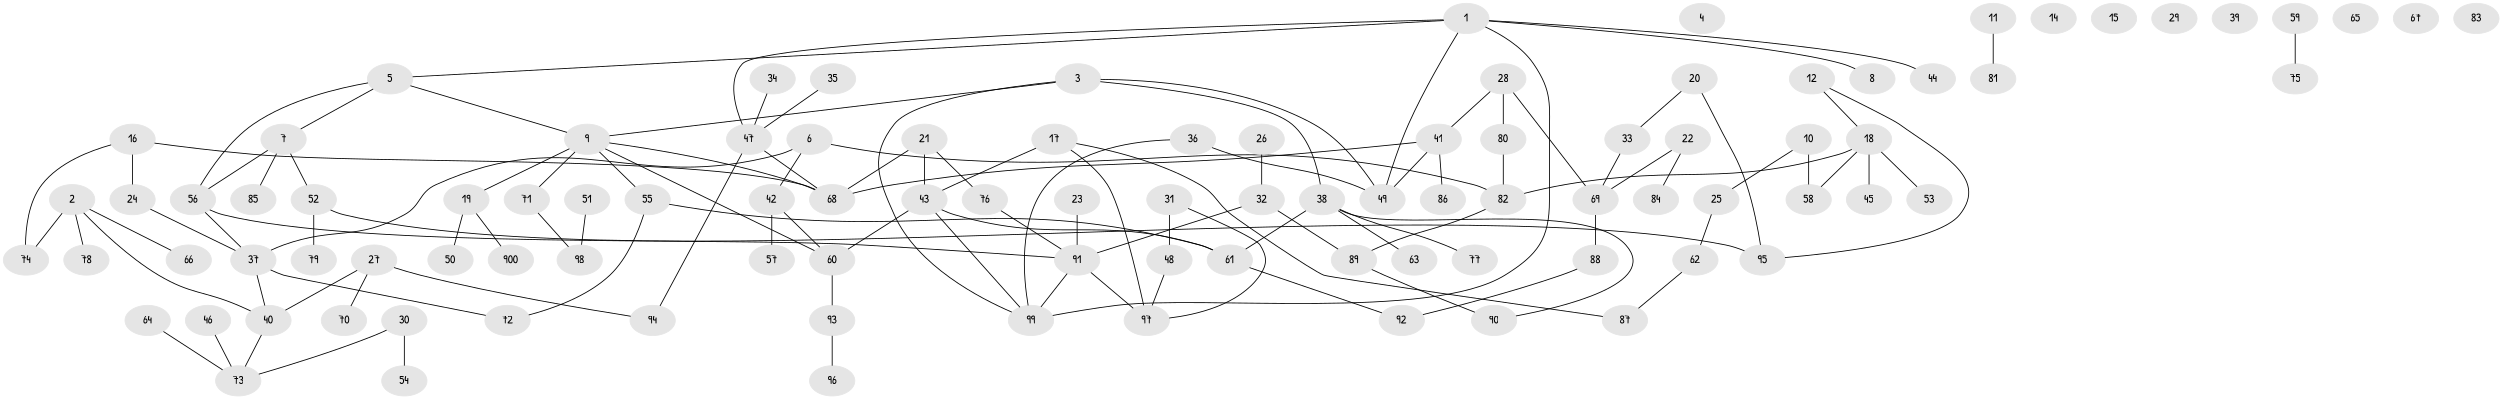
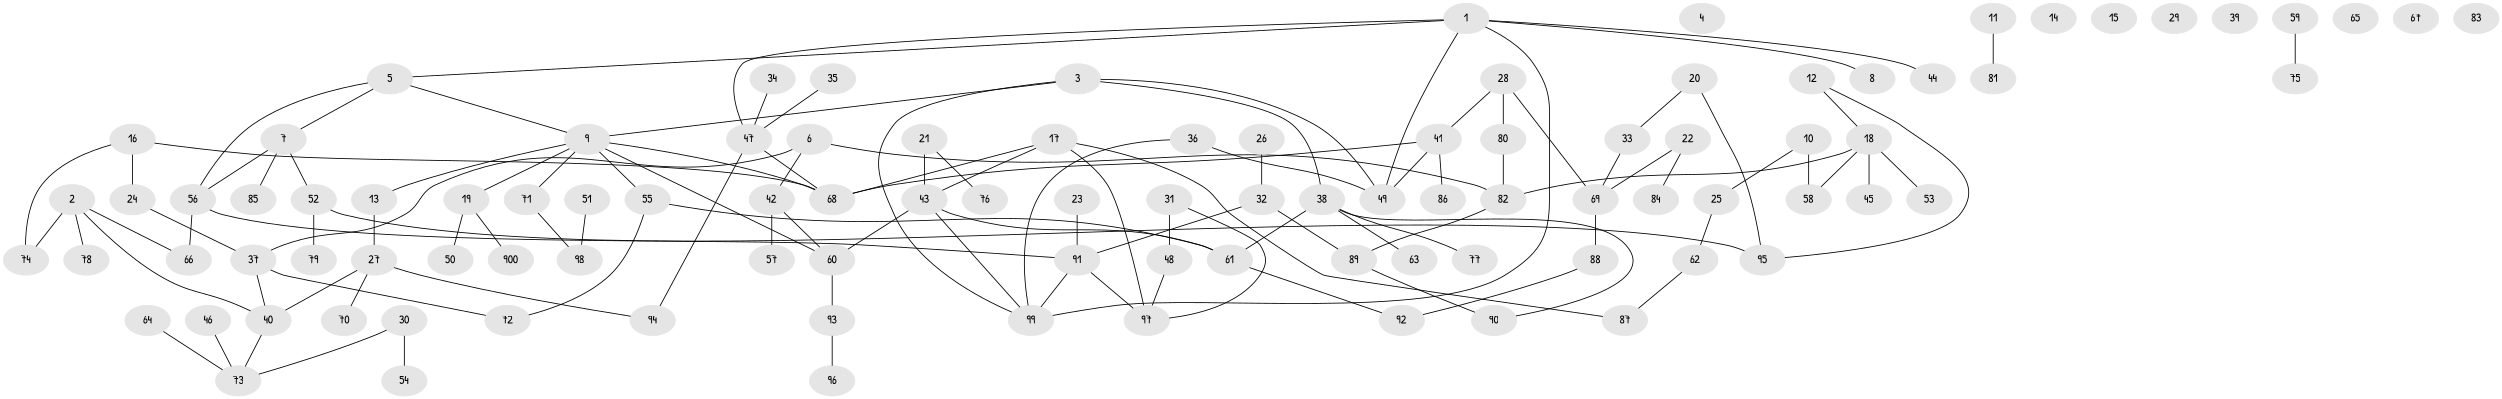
(874, 172) -> (943, 169)
none -> (374, 200)
(223, 230) -> (191, 234)
(1046, 240) -> none
